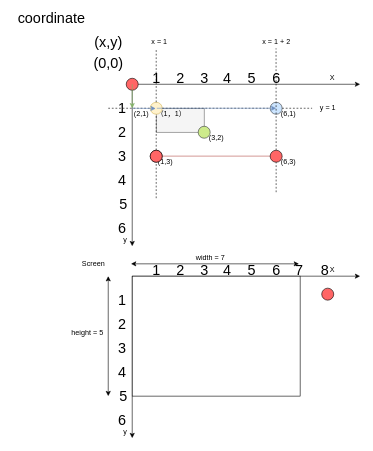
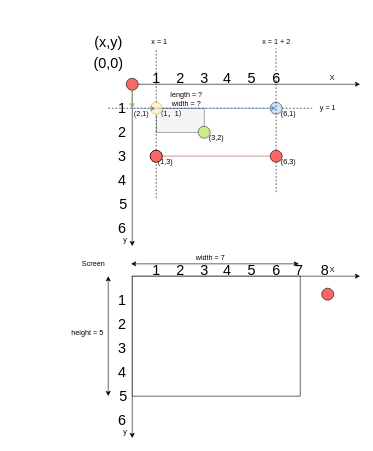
(51, 18) -> none
none -> (186, 99)
